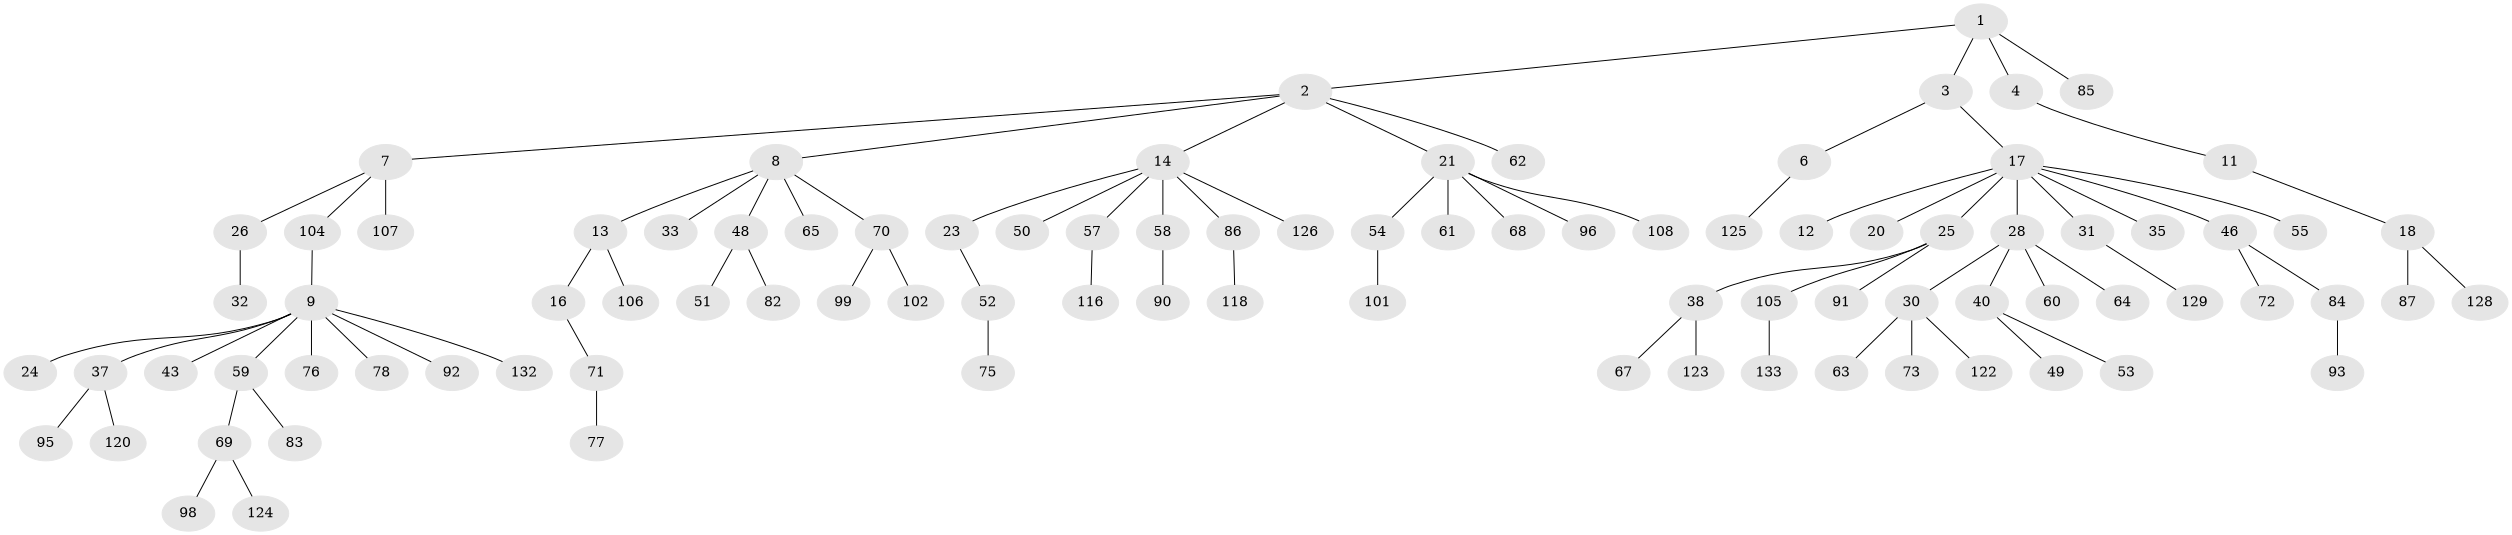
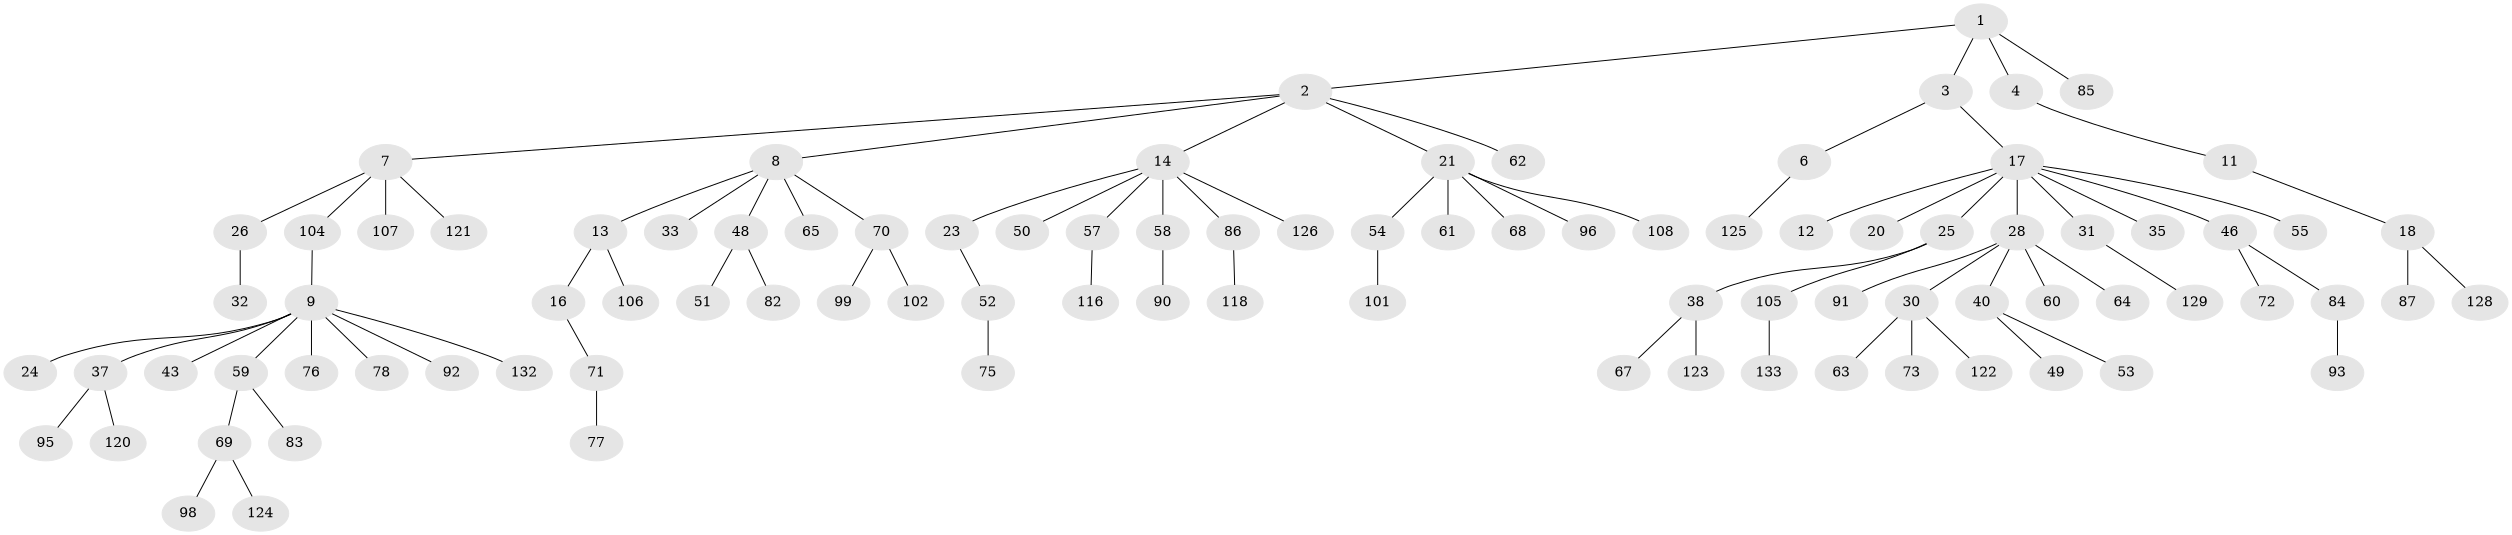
none -> (459, 232)
(1894, 268) -> (1929, 268)
